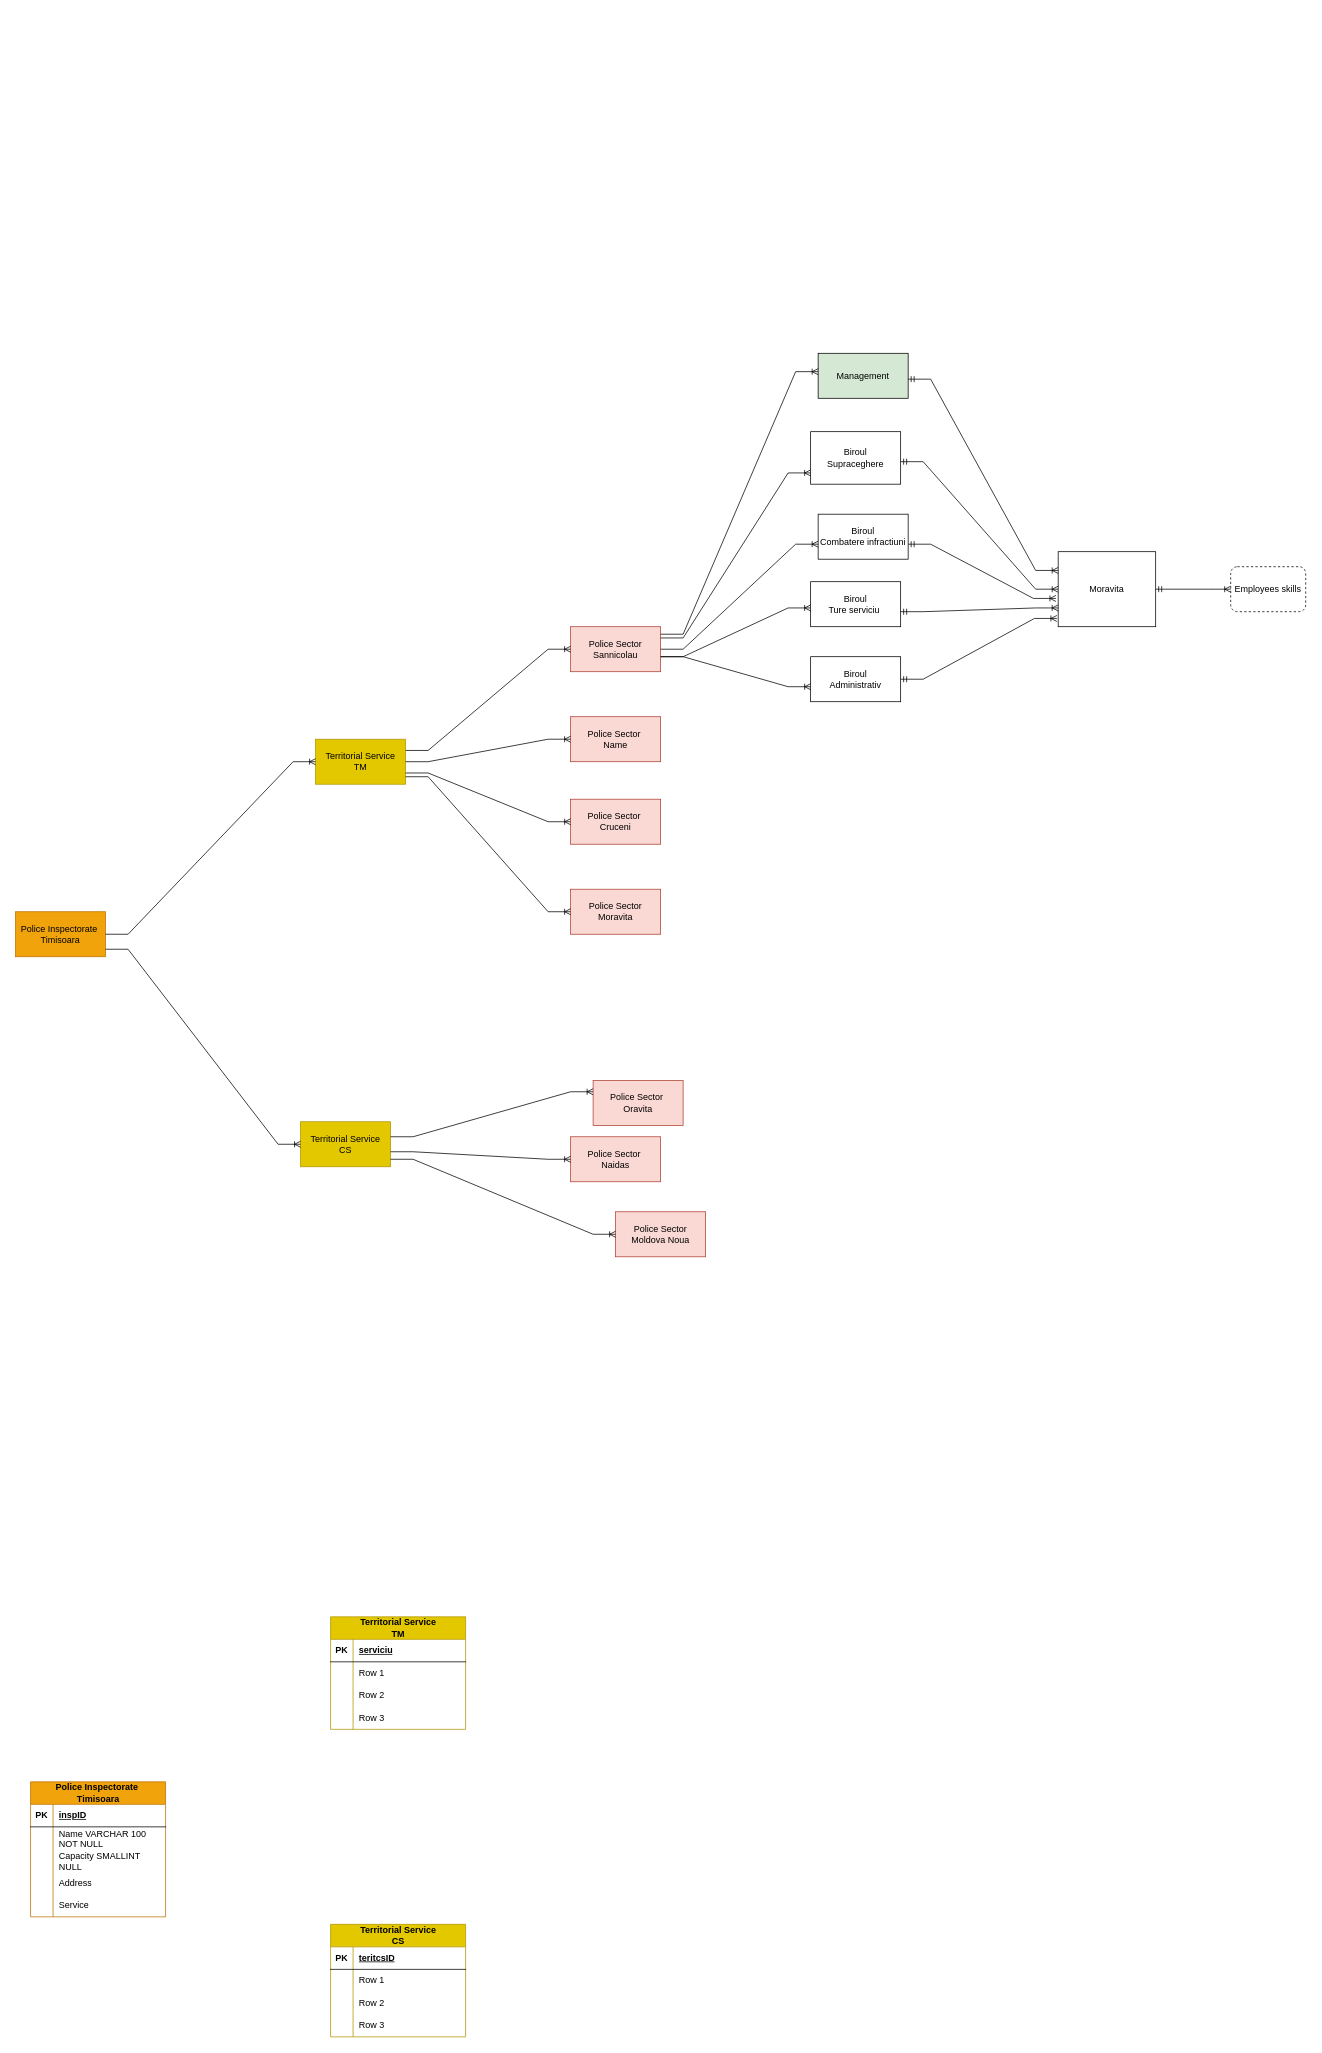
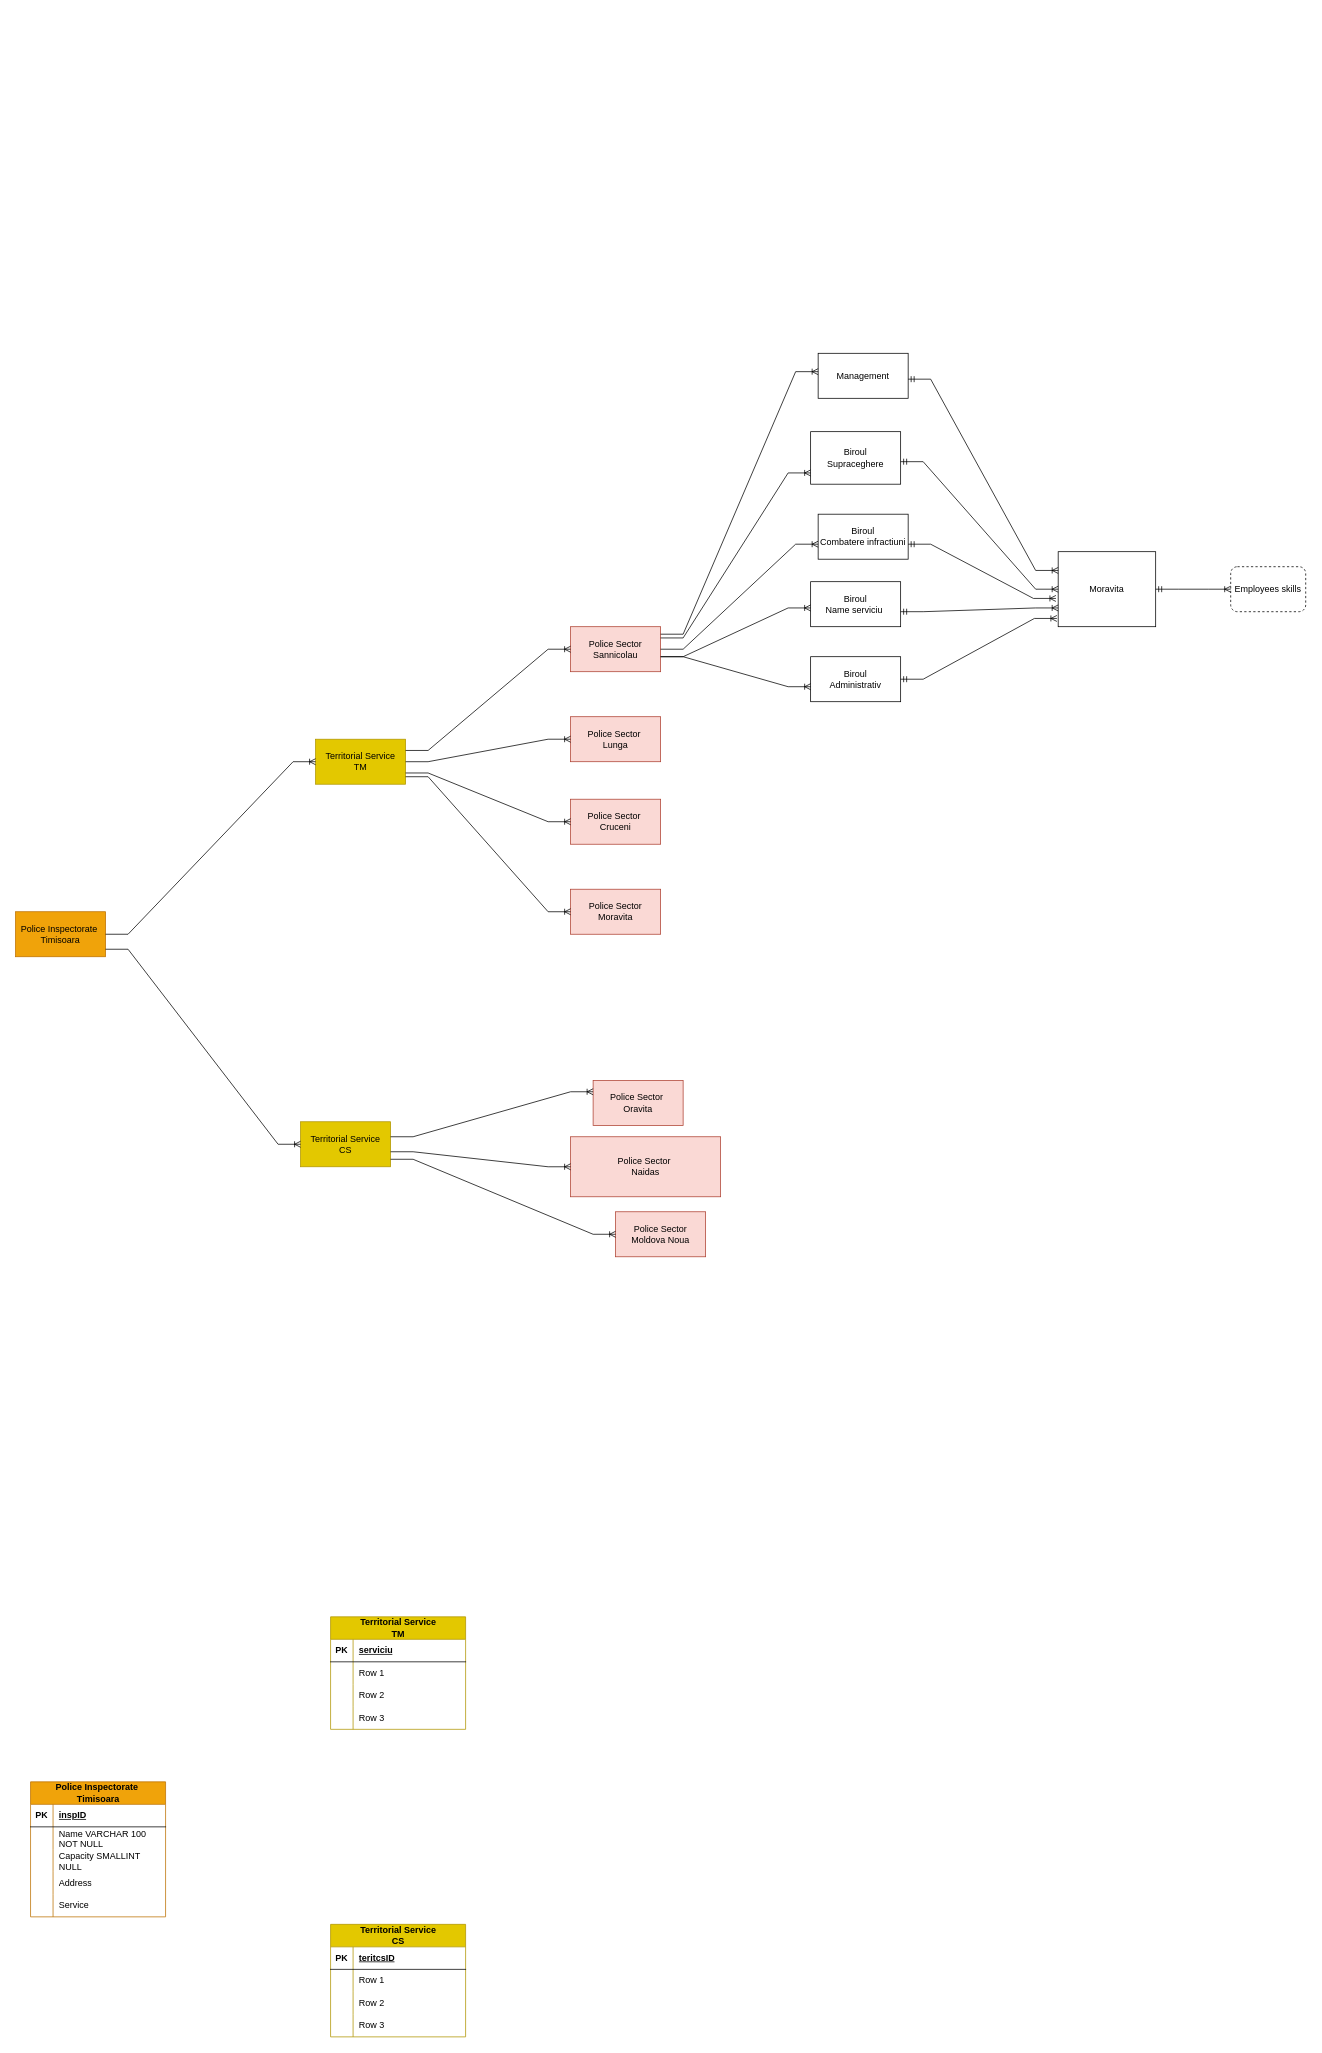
(863, 376) -> (863, 376)
(855, 604) -> (855, 604)
(615, 739) -> (615, 739)
(615, 1159) -> (645, 1167)
